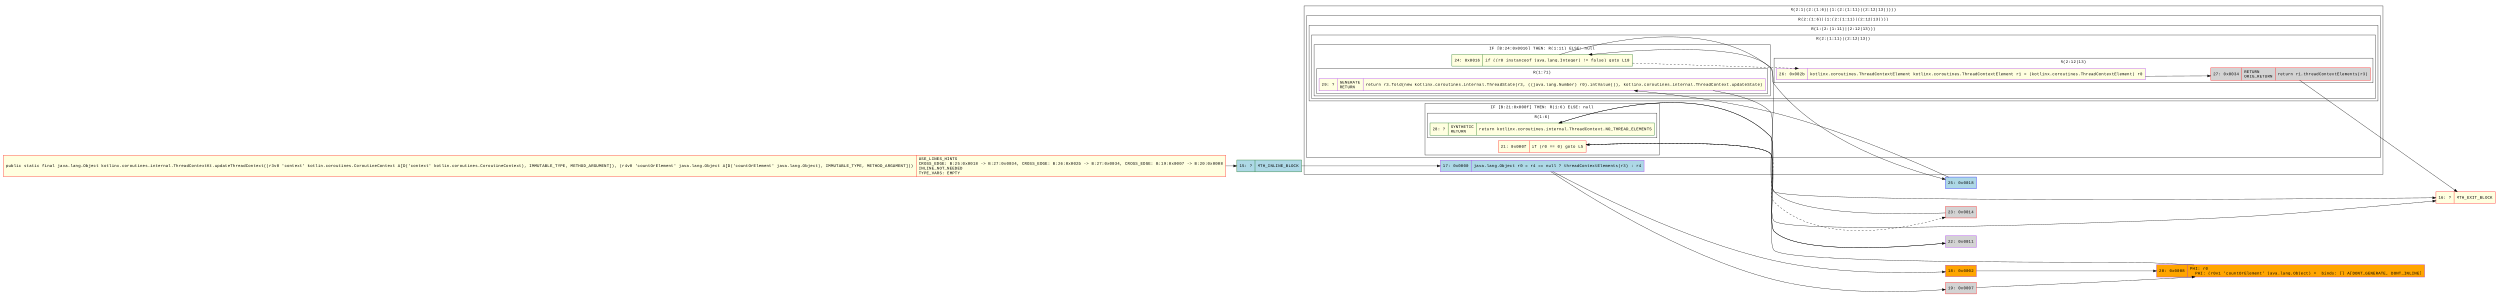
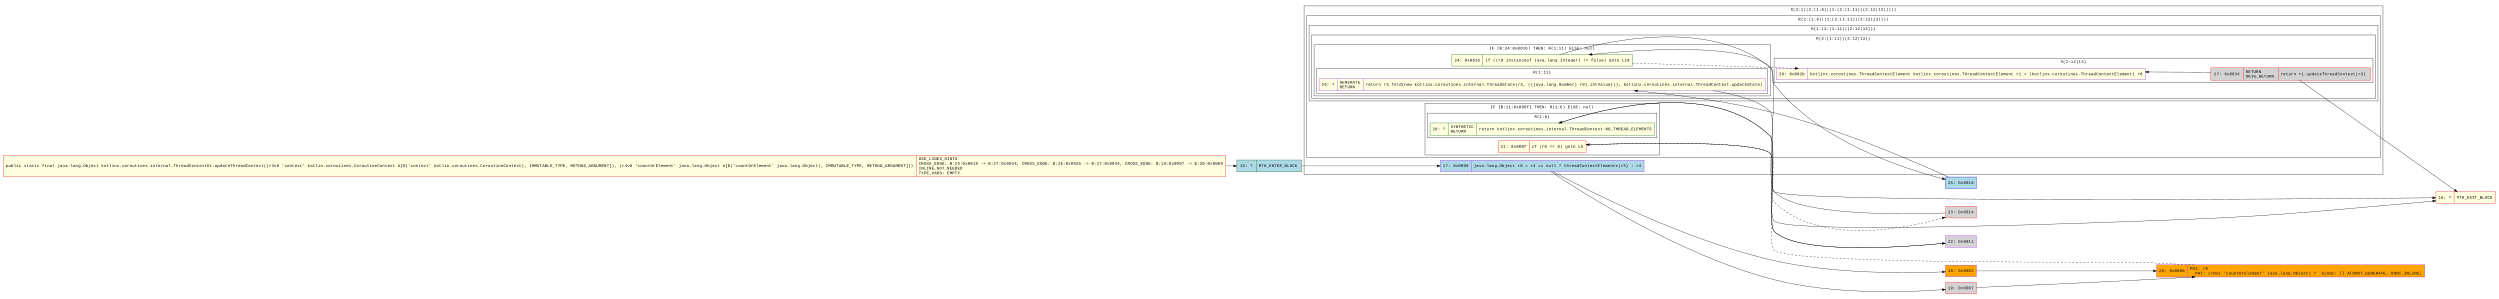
(1542, 72) -> (1542, 72)
(2323, 74) -> (2323, 74)
(2176, 76) -> (2180, 72)
(1278, 166) -> (1278, 166)
(1844, 259) -> (1844, 259)
